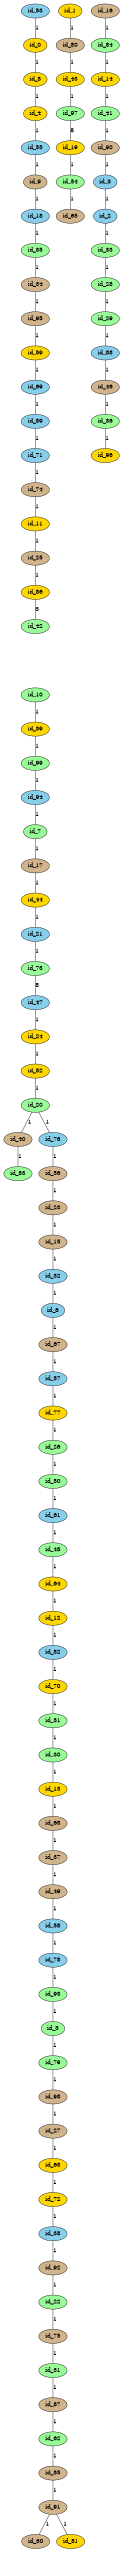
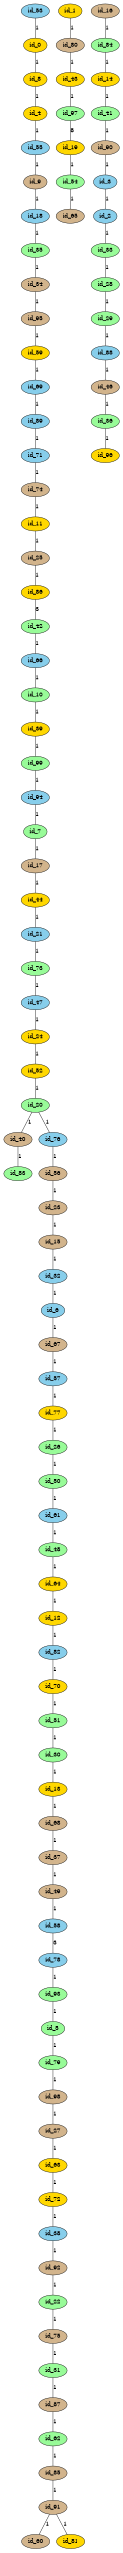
none -> (35, 661)
(37, 986) -> (37, 986)
(55, 1943) -> (55, 1943)
